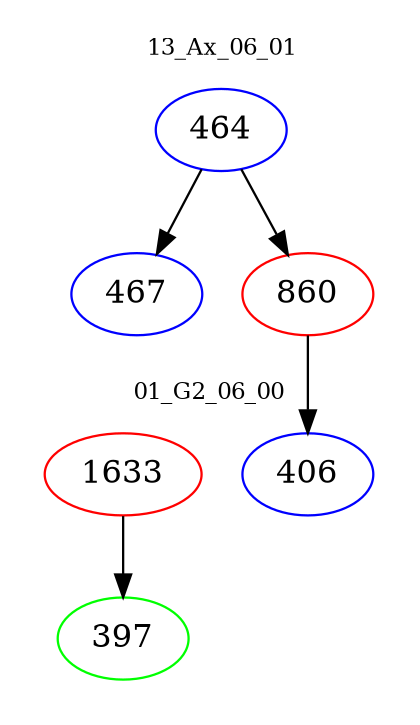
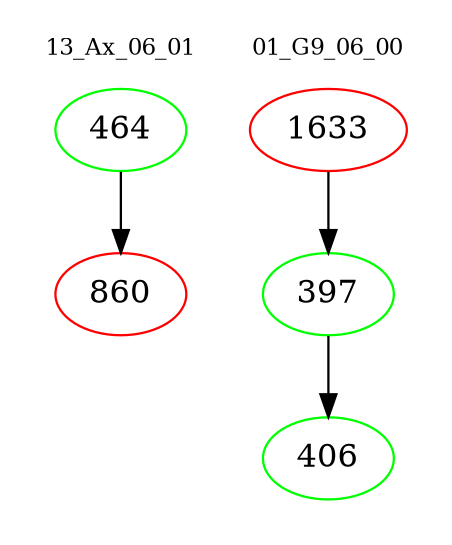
(221, 130) -> (121, 130)
(137, 294) -> none
(308, 386) -> (328, 365)
(210, 393) -> (328, 49)
(308, 474) -> (328, 458)
